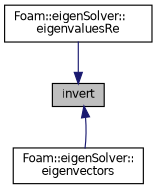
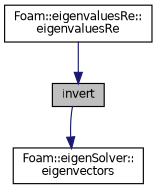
(78, 24) -> (78, 24)
(86, 133) -> (71, 121)
